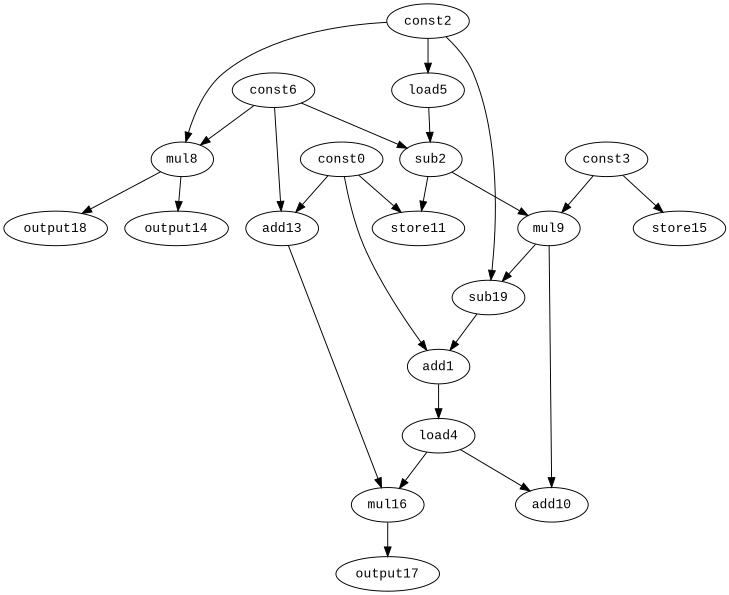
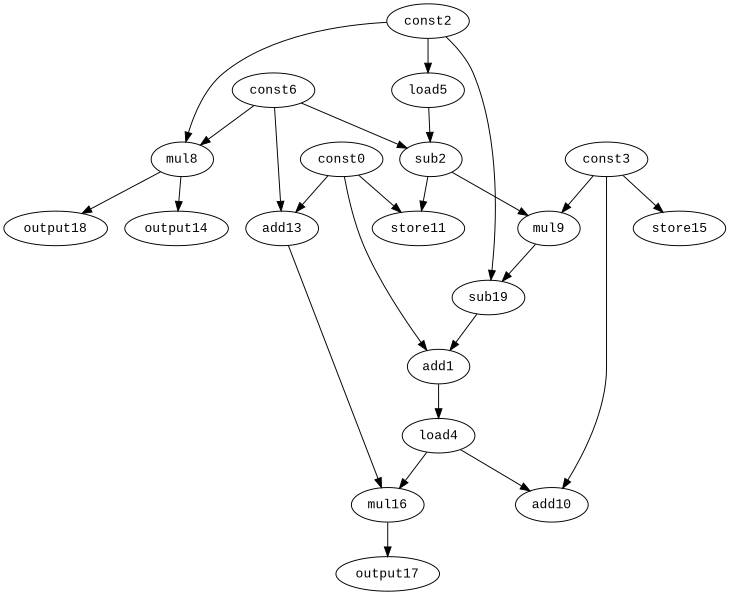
(550, 362) -> (607, 332)
